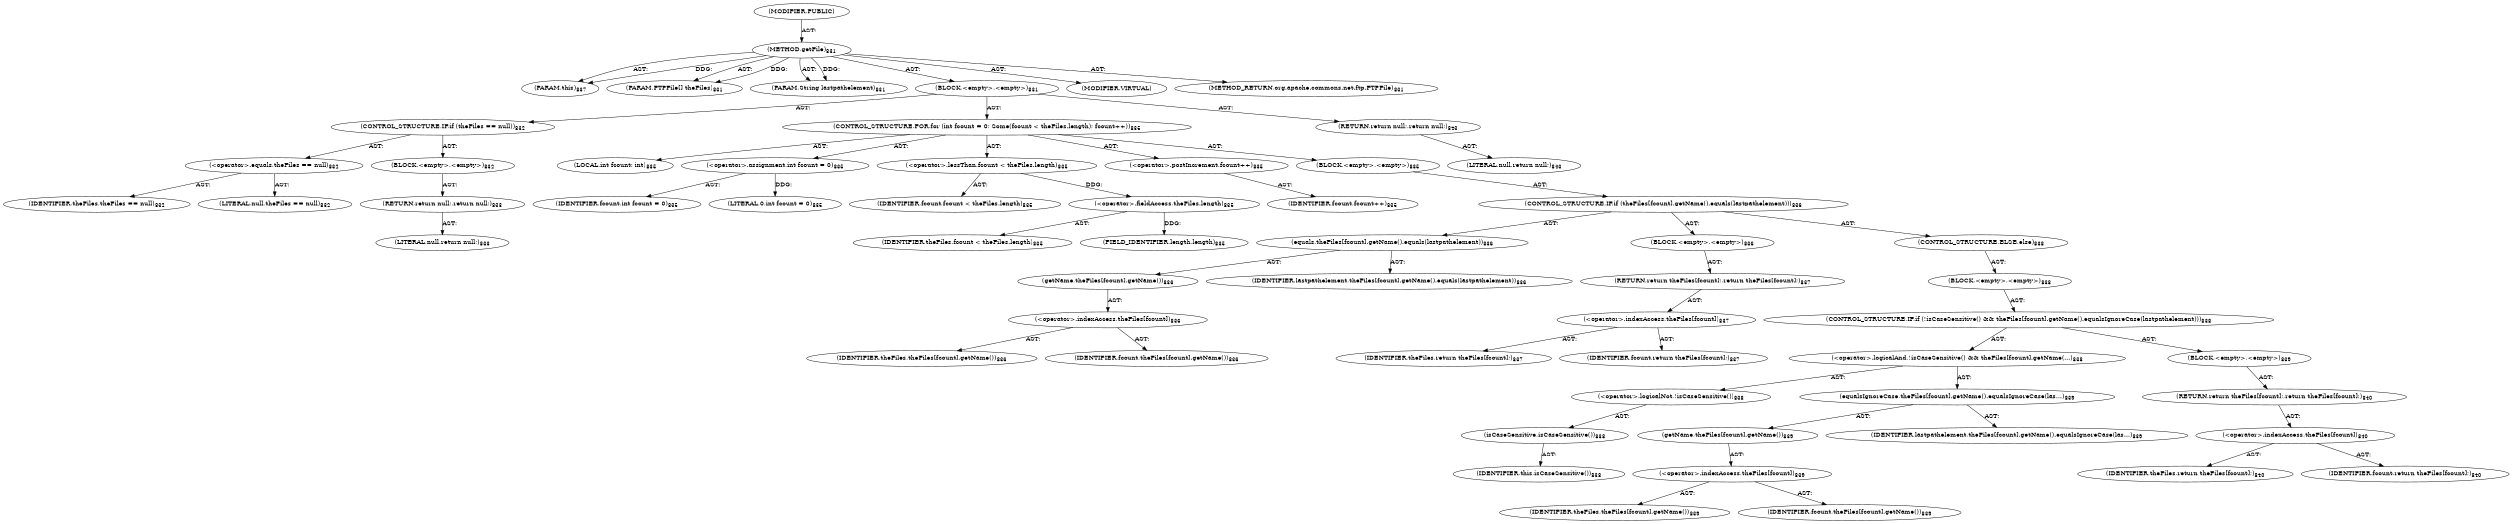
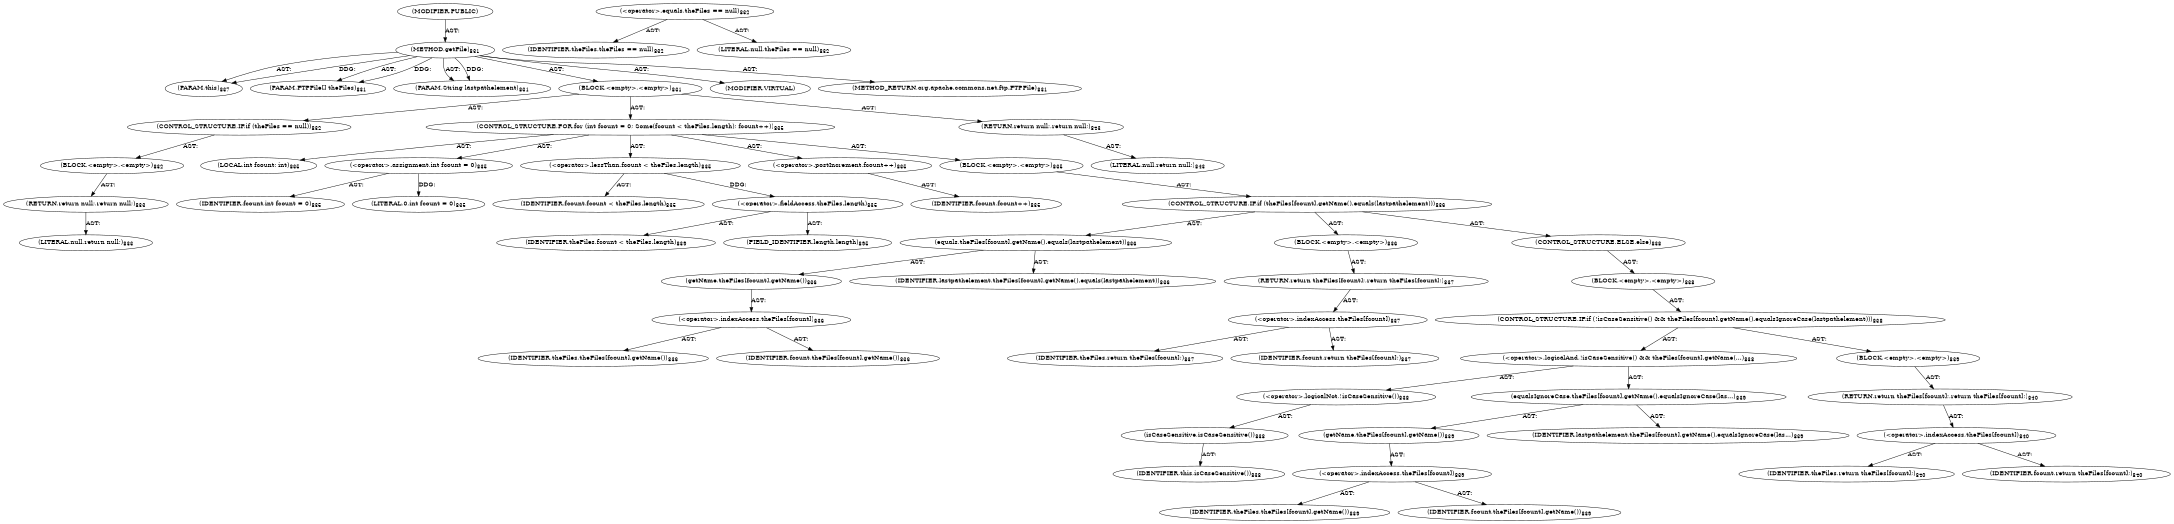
(360, 146) -> none
(1174, 224) -> (816, 224)
(1038, 242) -> (682, 242)
(1220, 242) -> (864, 242)
